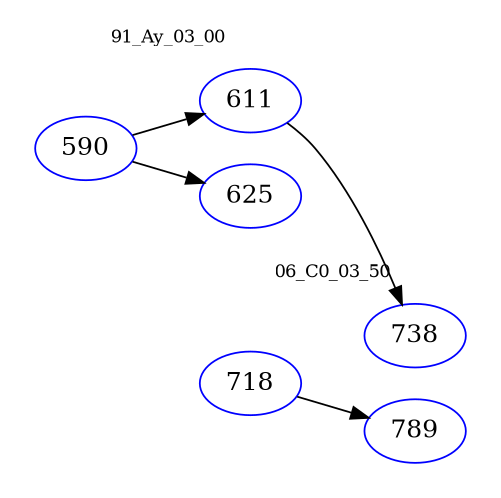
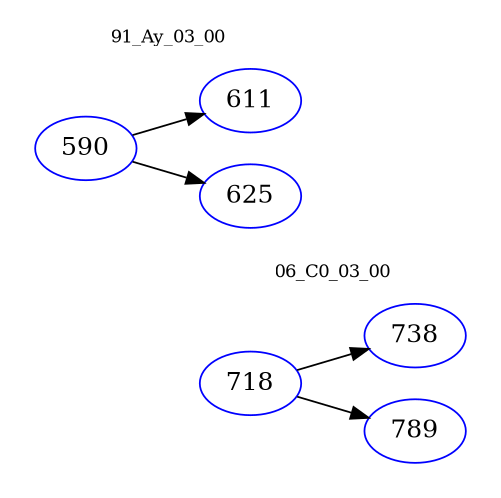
(351, 199) -> (324, 362)
(333, 273) -> (333, 273)
